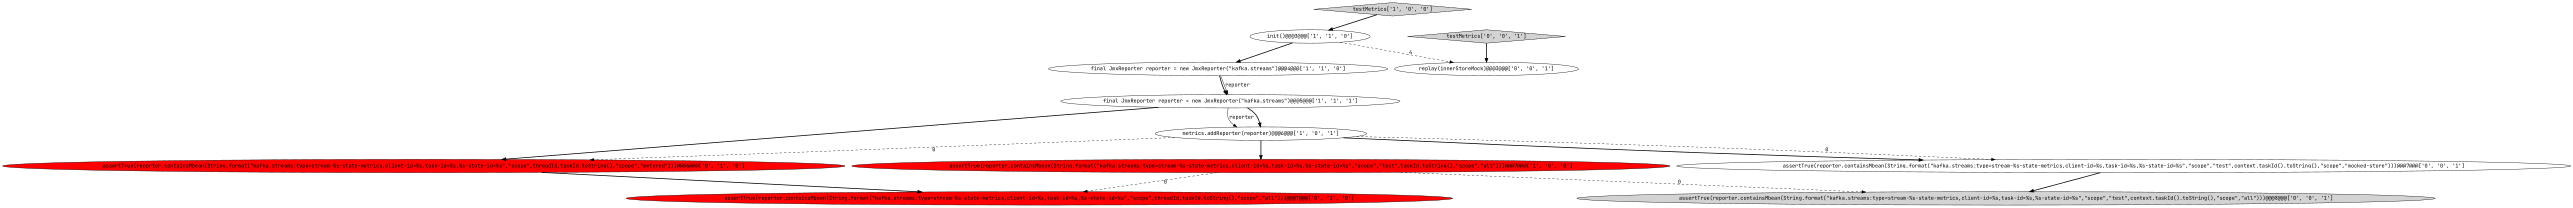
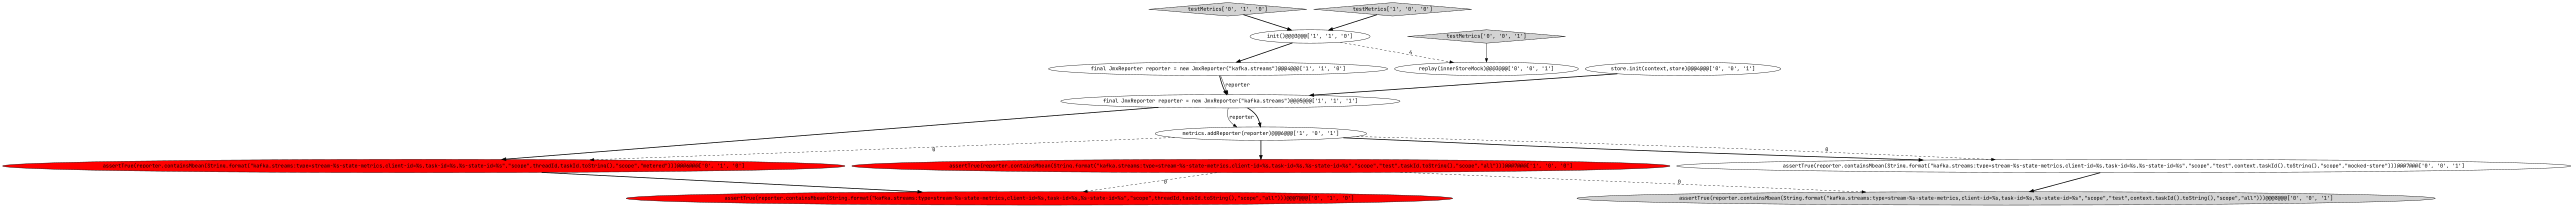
none -> (1228, 9)
(1486, 51) -> (1486, 51)
none -> (1683, 69)
